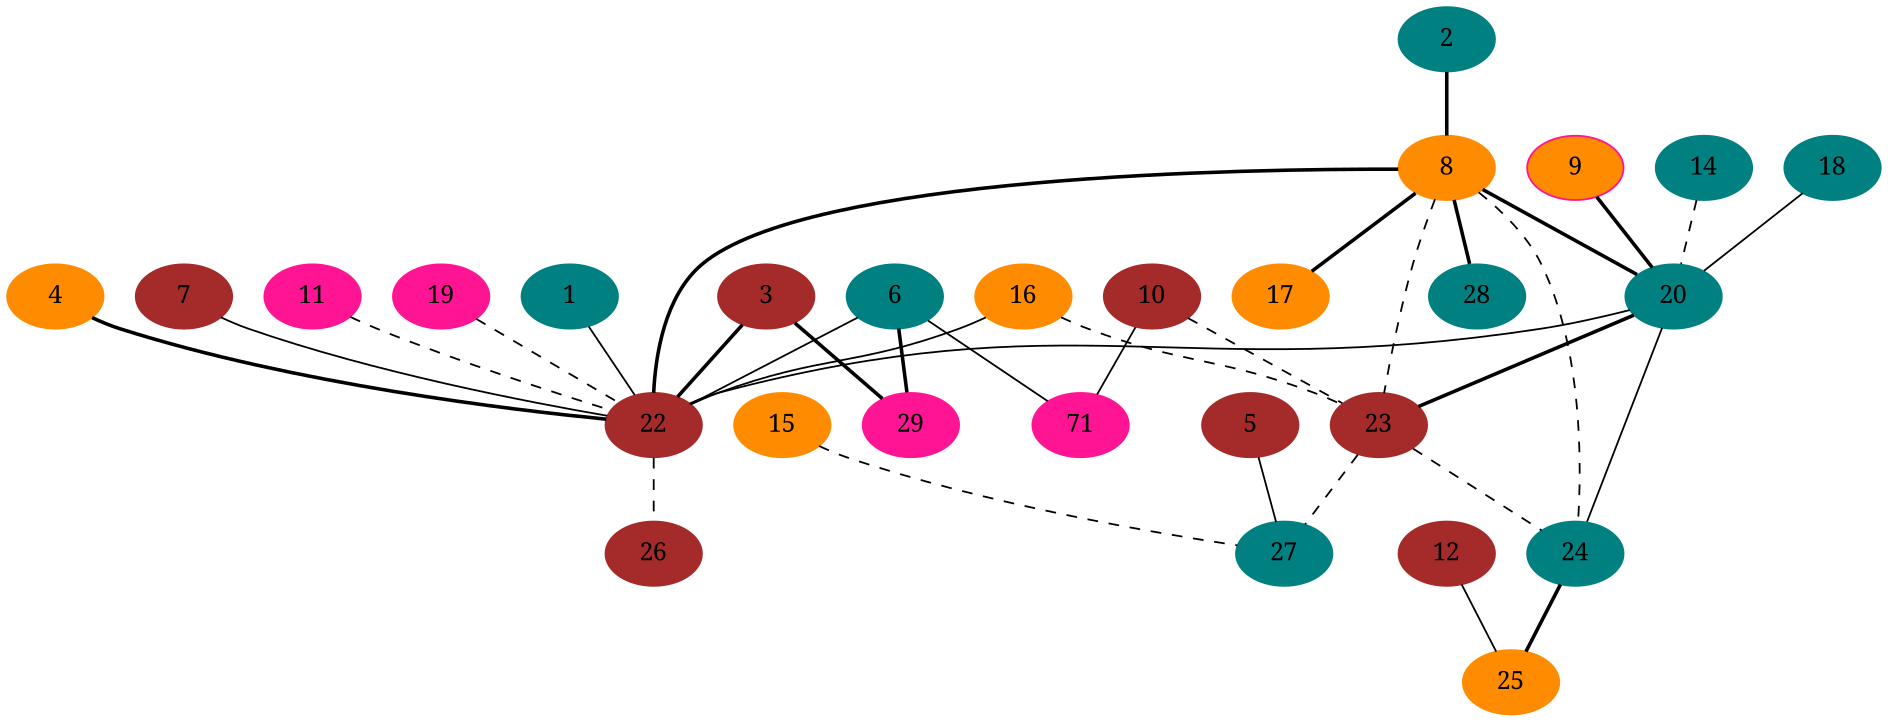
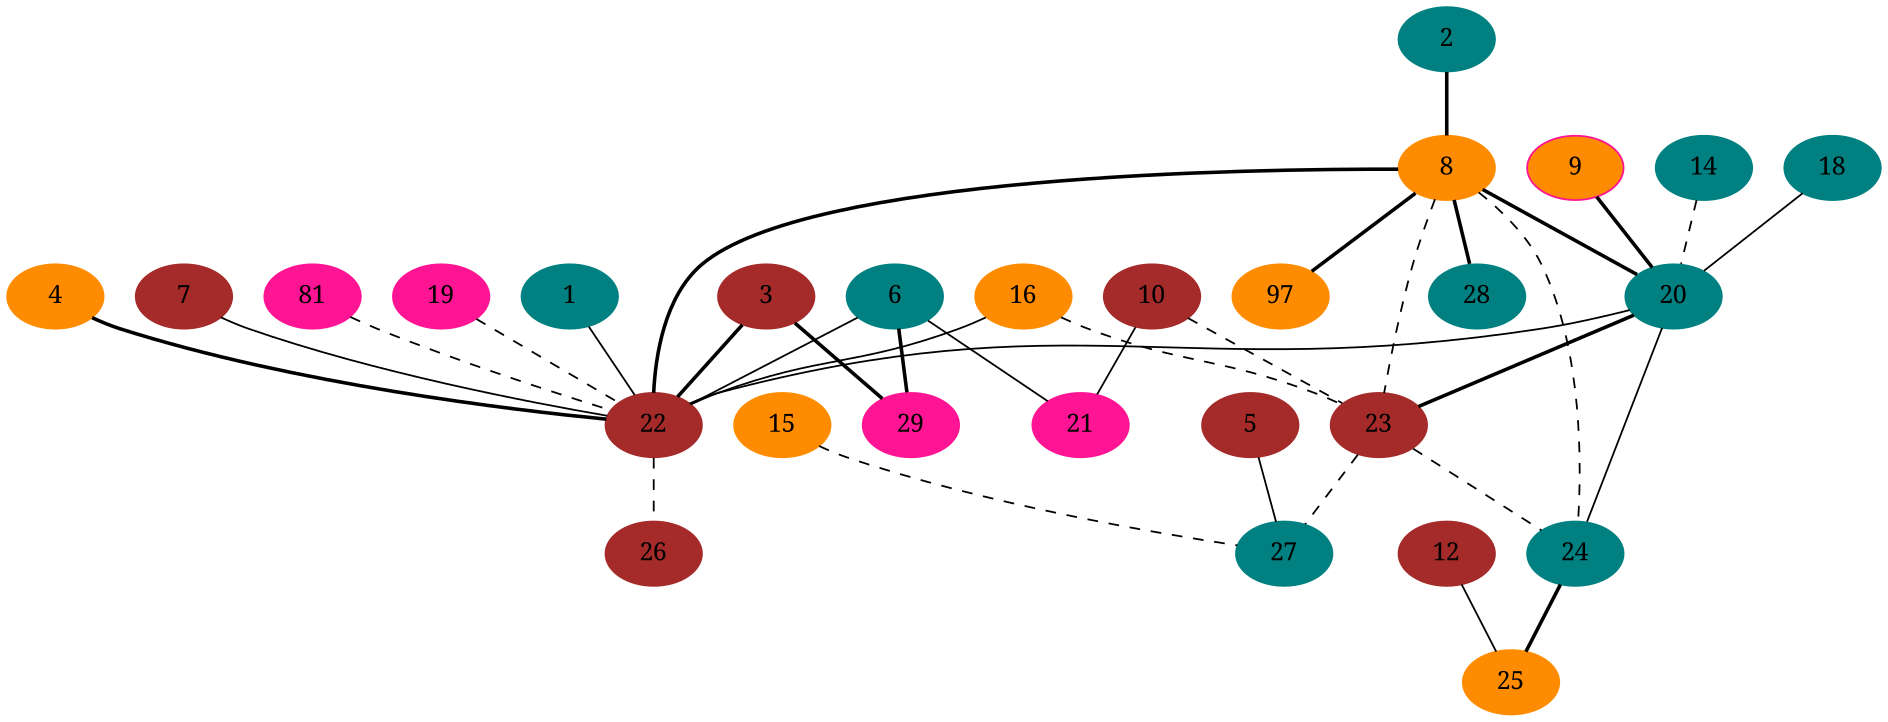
(313, 296) -> (313, 296)
(1281, 296) -> (1281, 296)
(1081, 425) -> (1081, 425)
